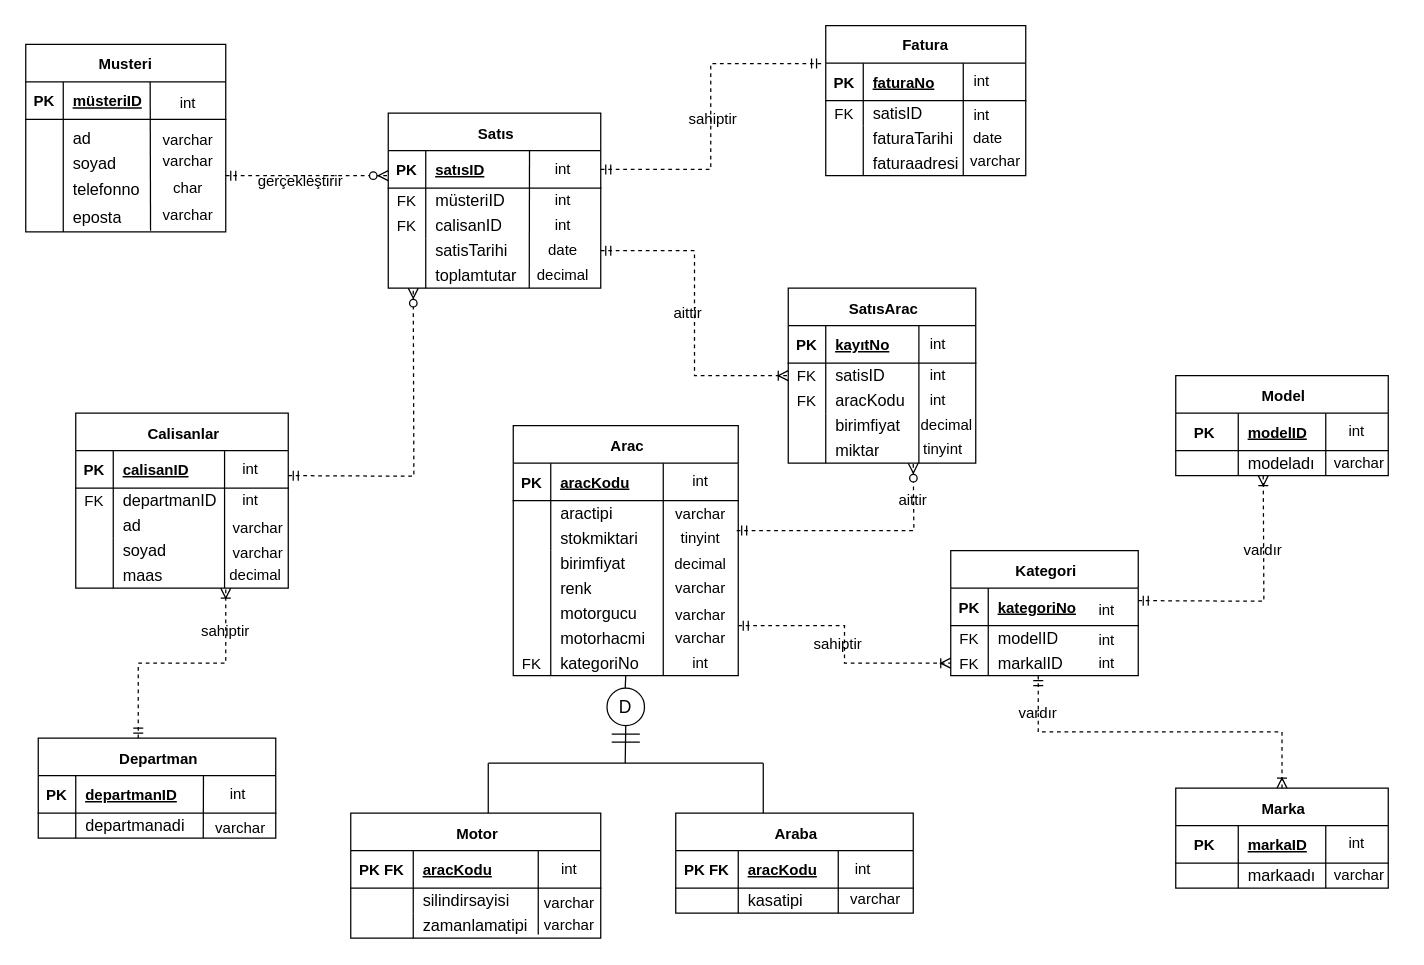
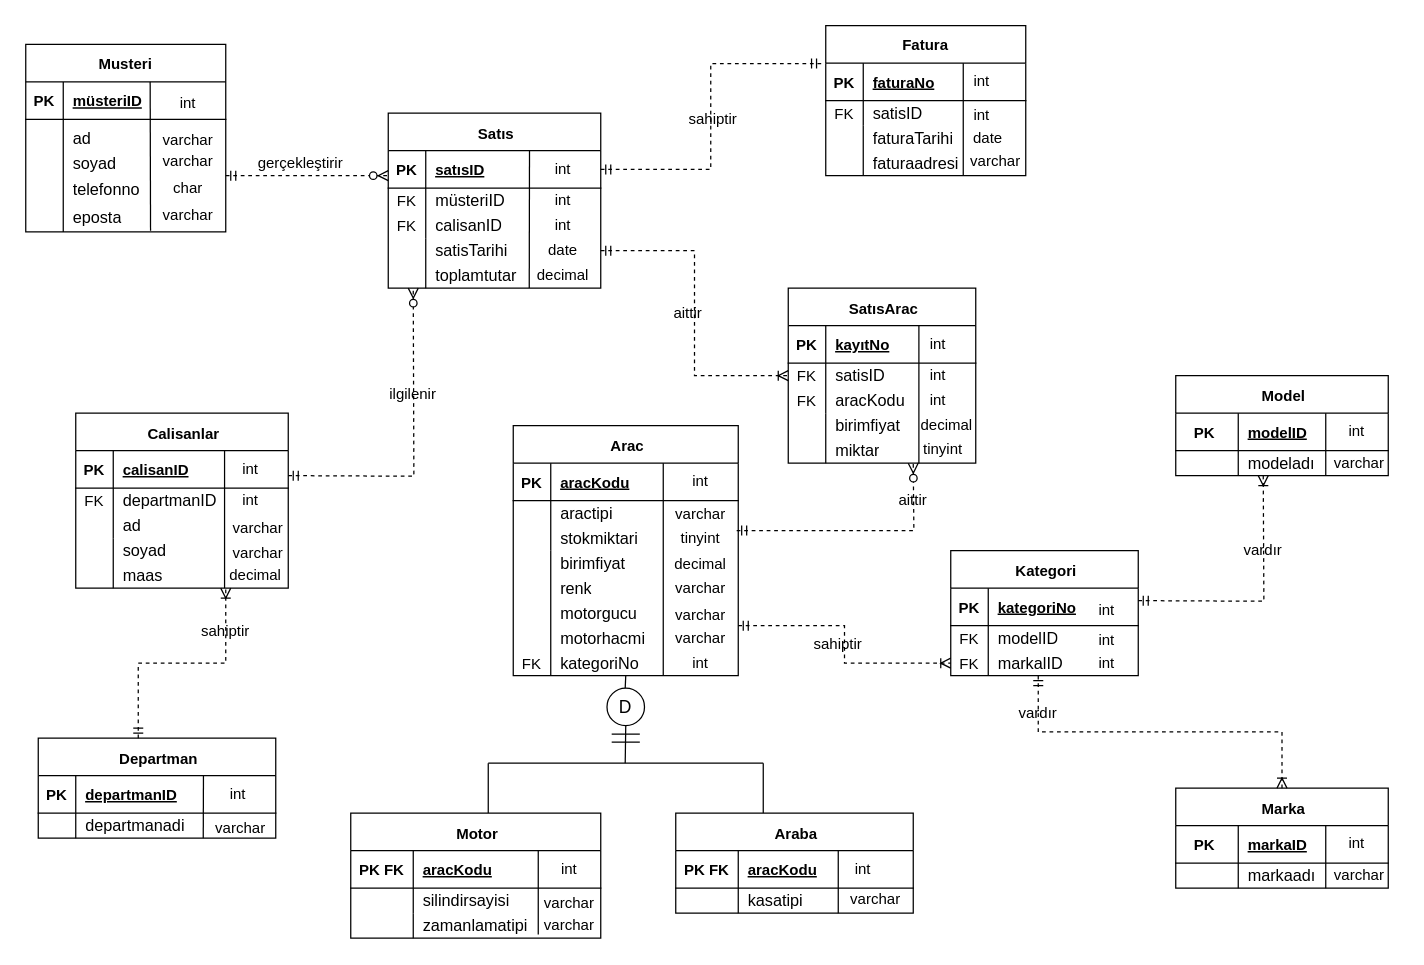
(301, 182) -> (301, 163)
none -> (413, 394)
